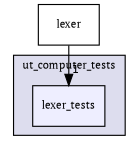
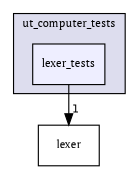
(69, 62) -> (69, 101)
